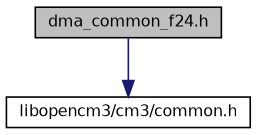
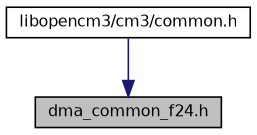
(128, 59) -> (128, 59)
